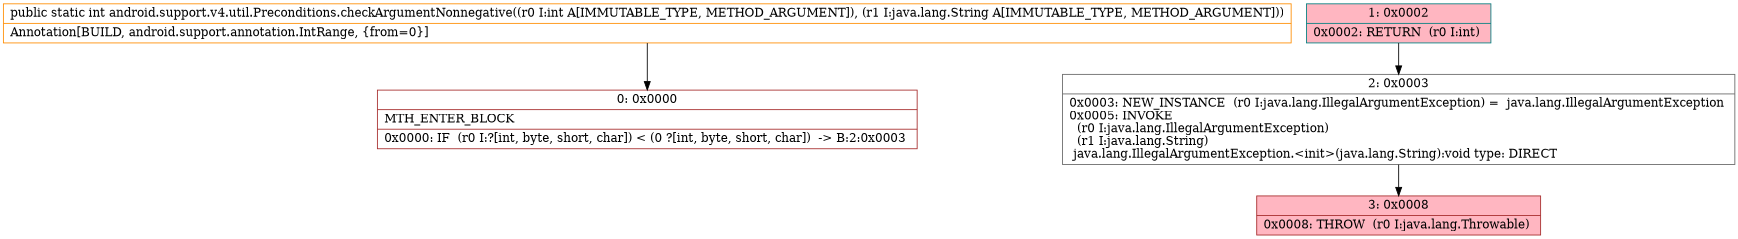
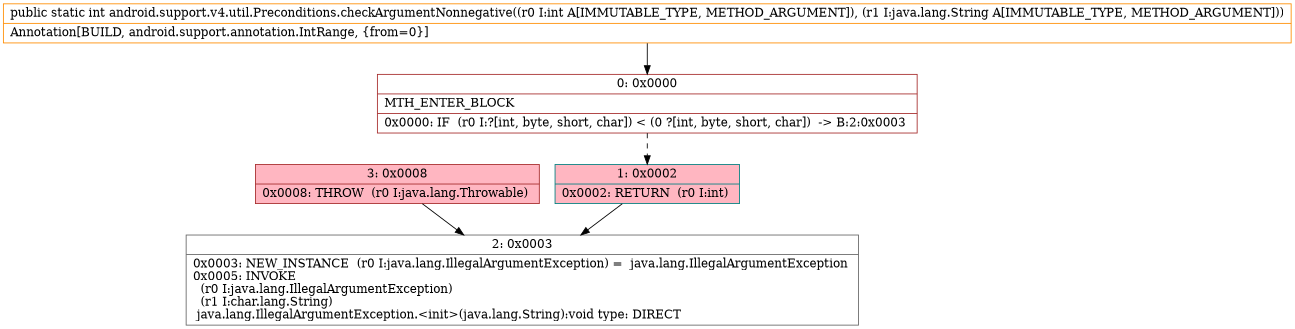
(1139, 142) -> (263, 302)
none -> (647, 144)
(1399, 176) -> (440, 217)
